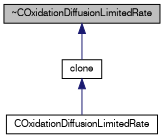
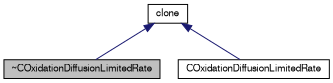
(82, 47) -> (121, 44)
